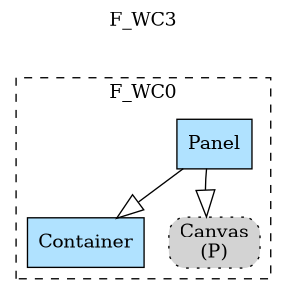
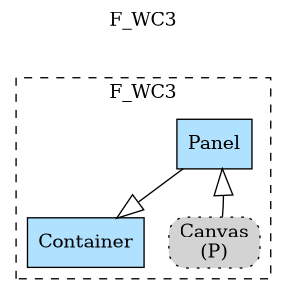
(143, 93) -> (143, 93)
(206, 179) -> (223, 206)
